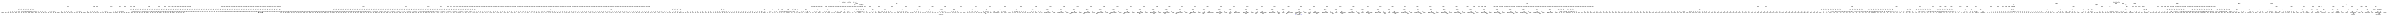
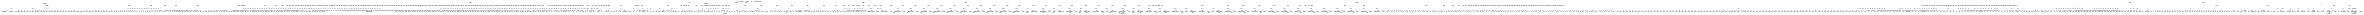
(857, 4) -> (776, 5)
